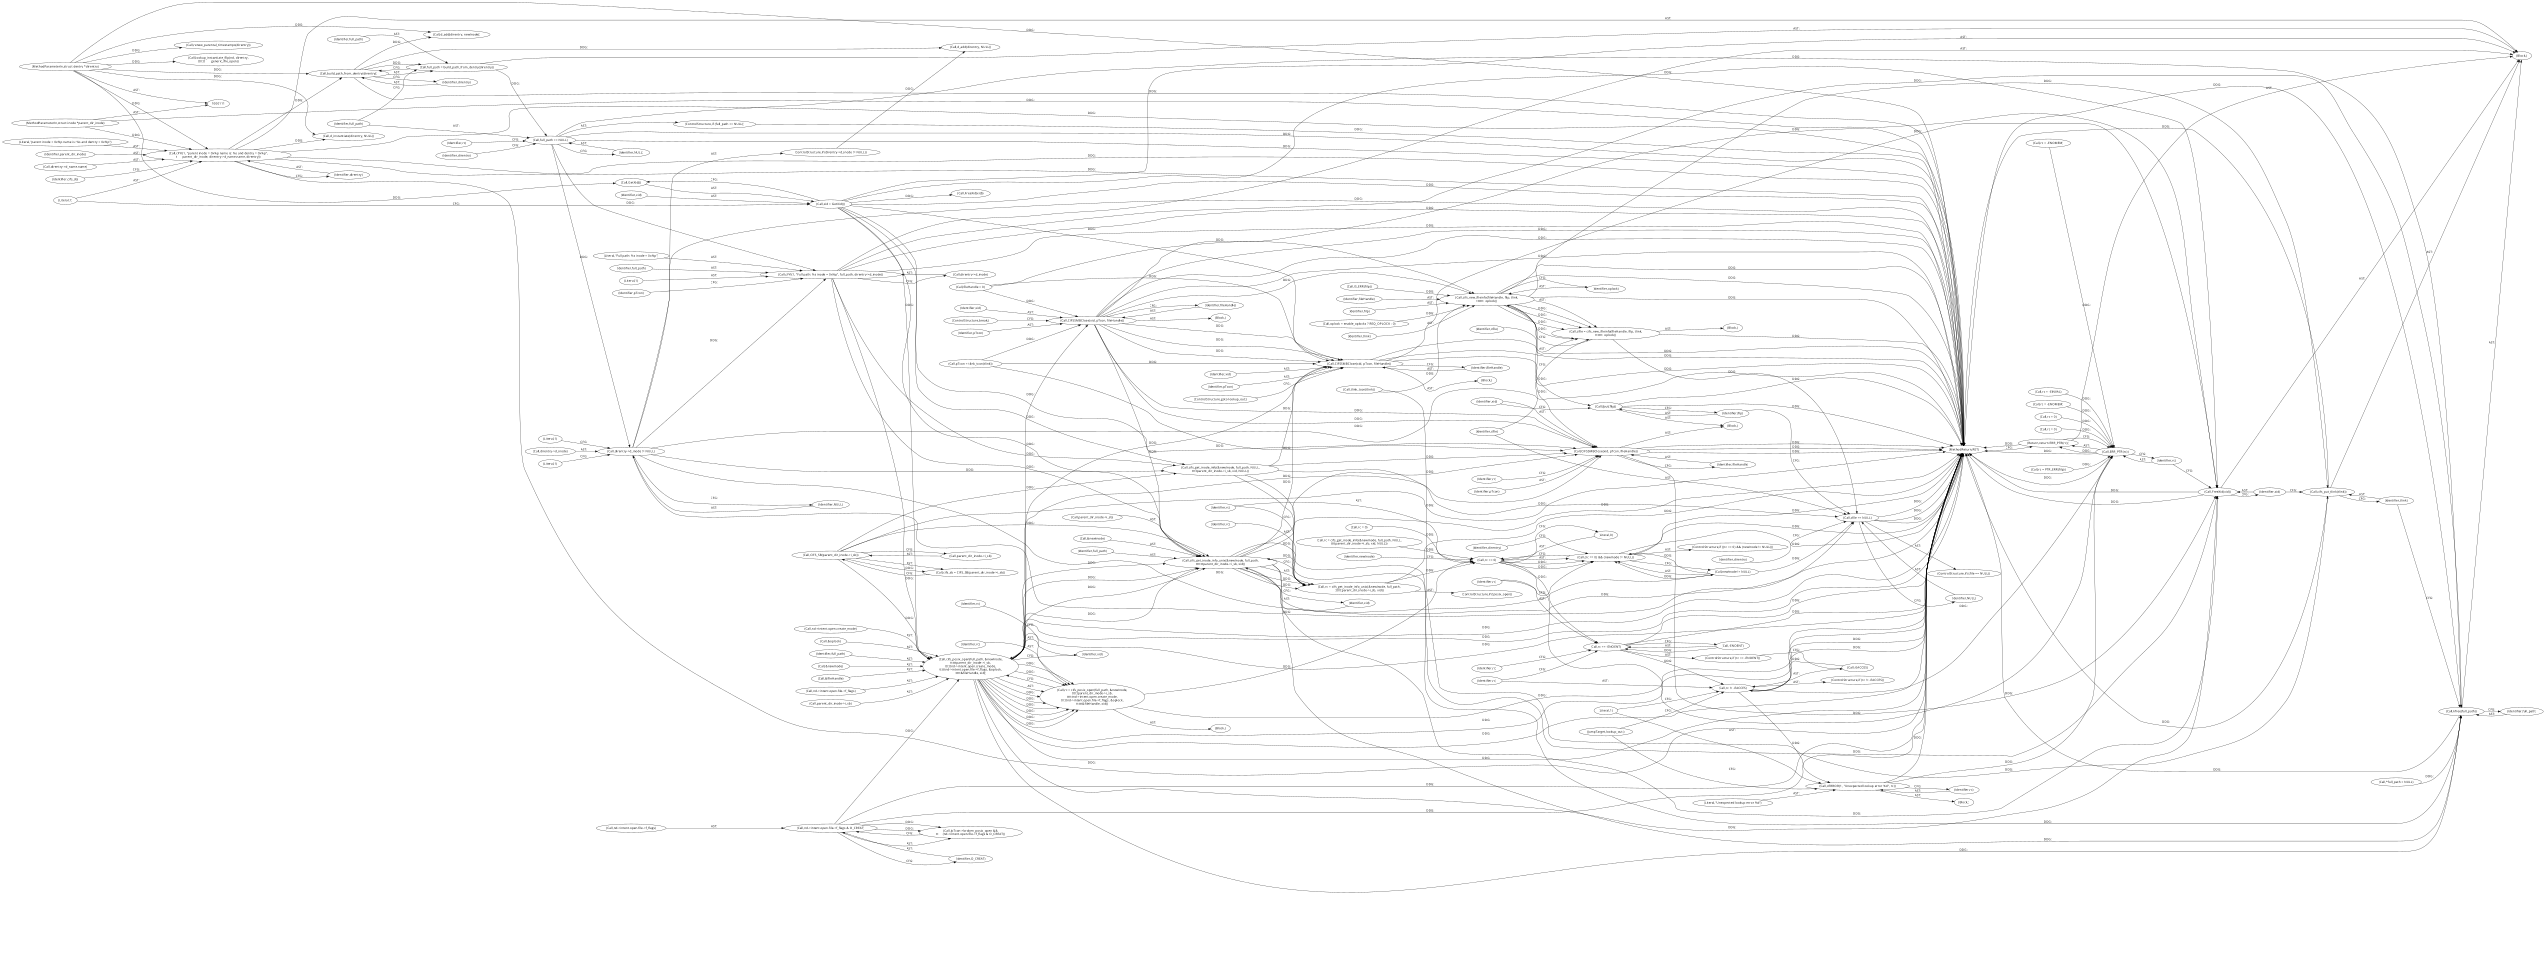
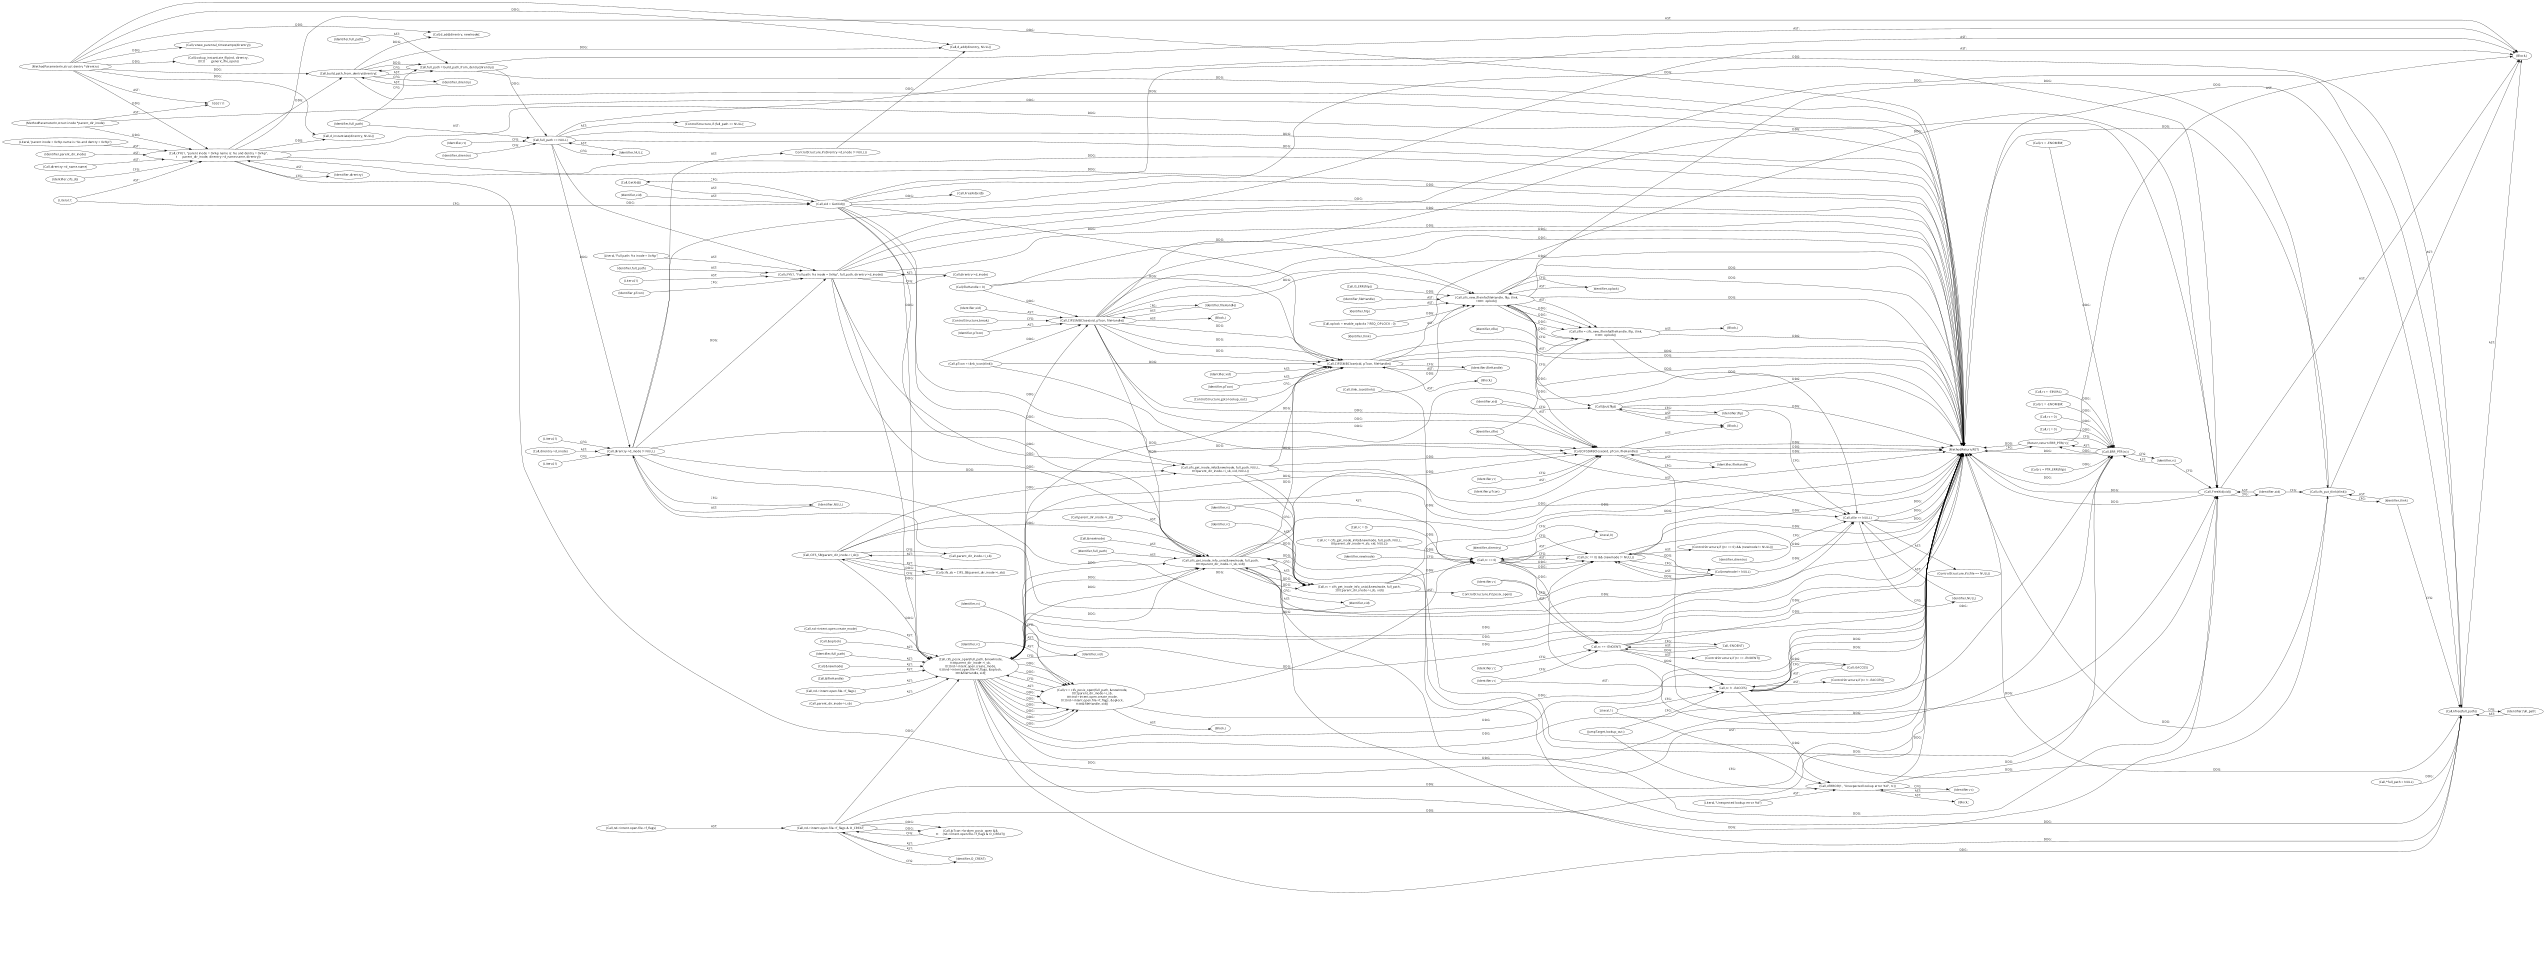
(1483, 137) -> (1362, 84)
(313, 202) -> (505, 11)
(1802, 654) -> (1794, 670)
